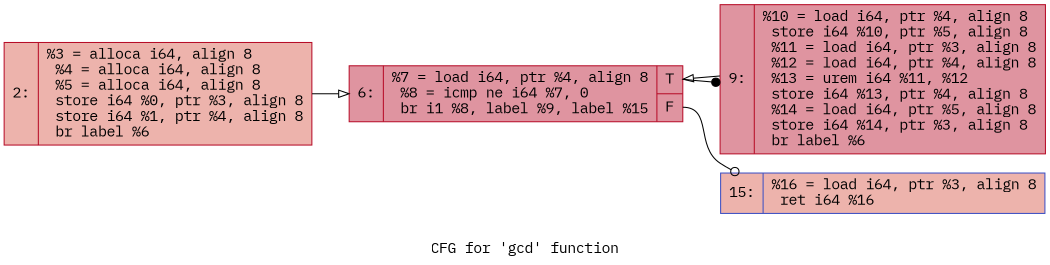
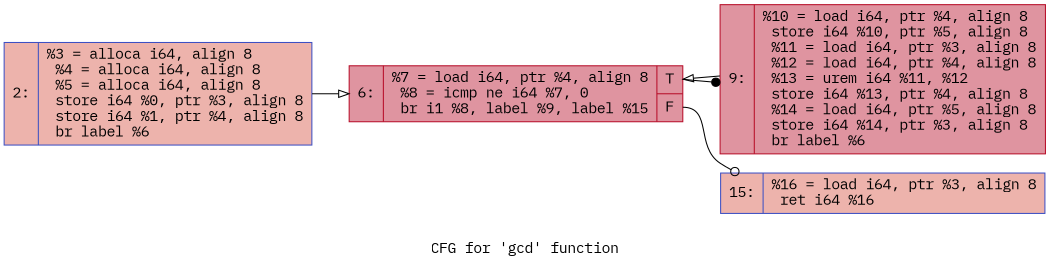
(158, 94) -> (158, 94)
